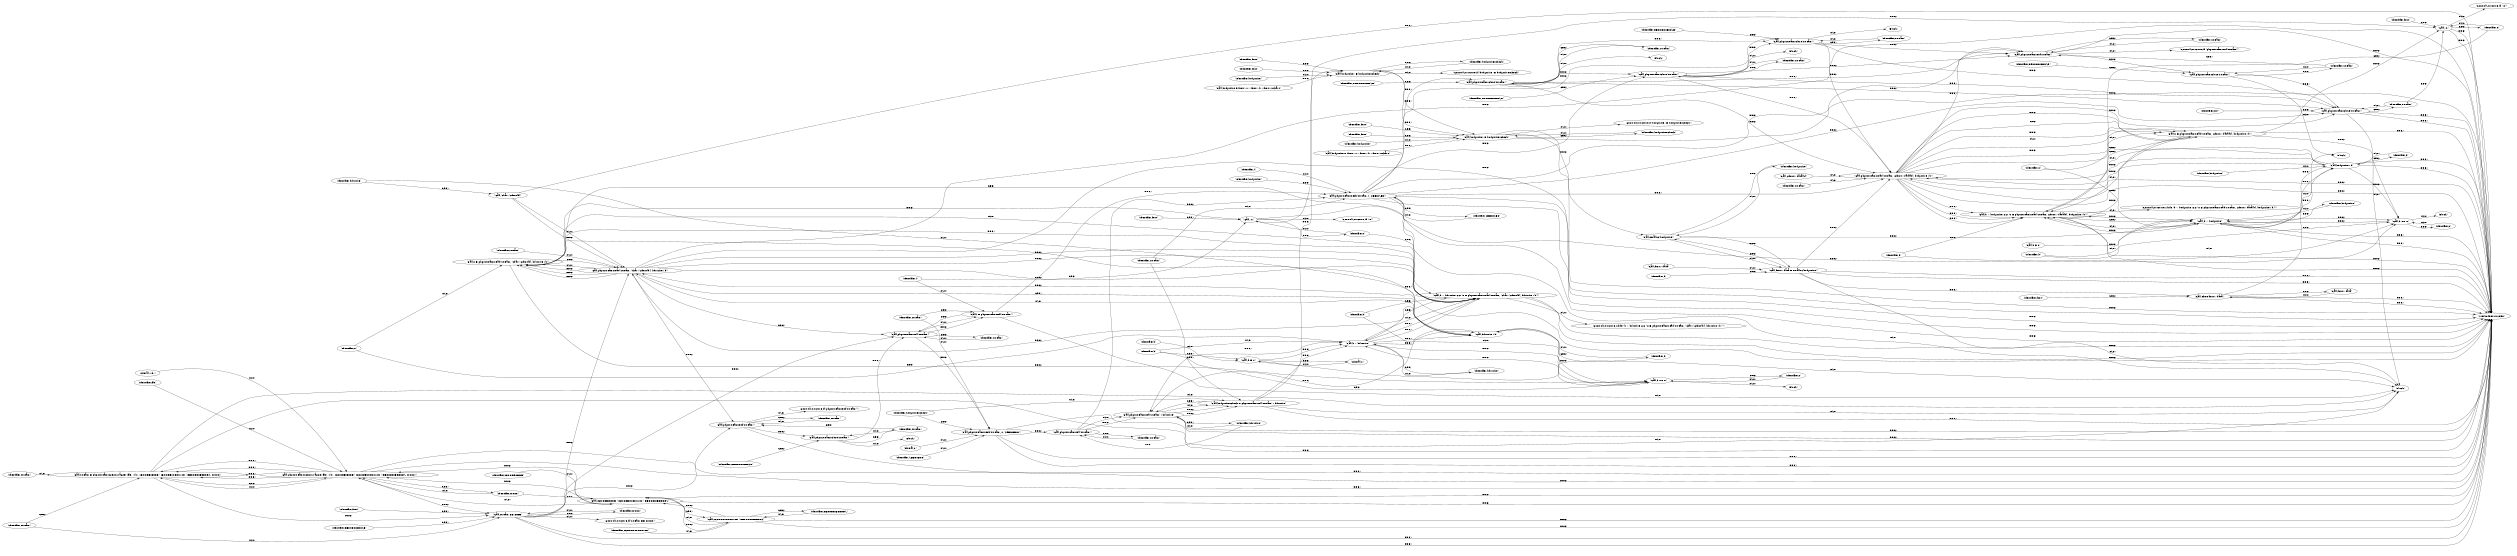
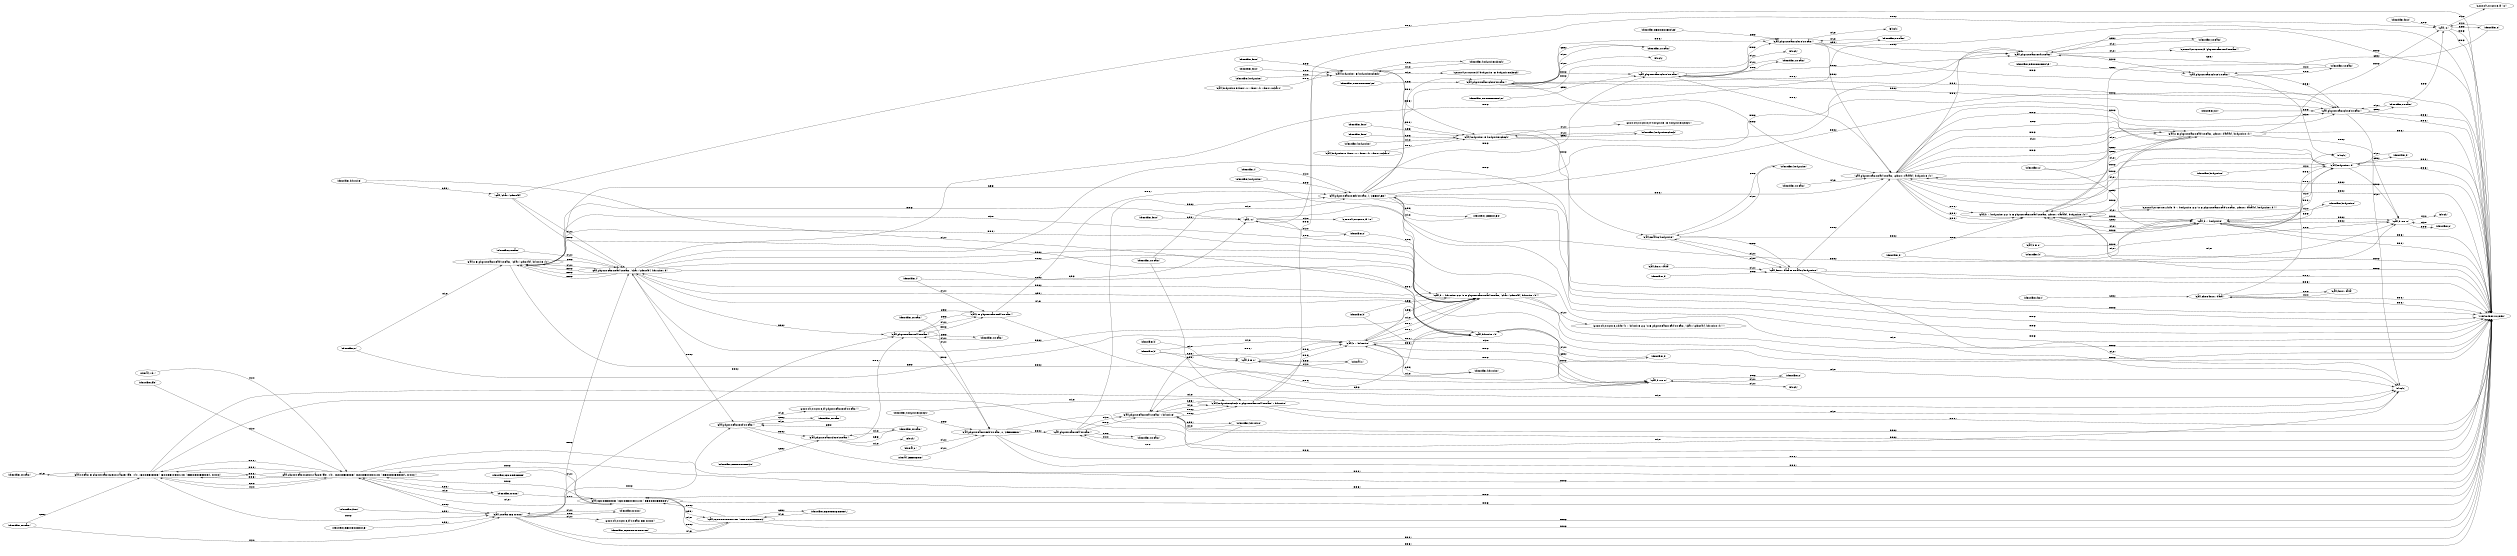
(1794, 176) -> none
(1753, 254) -> (1753, 254)
(1992, 292) -> none
(910, 458) -> (910, 458)
(508, 515) -> (508, 515)
